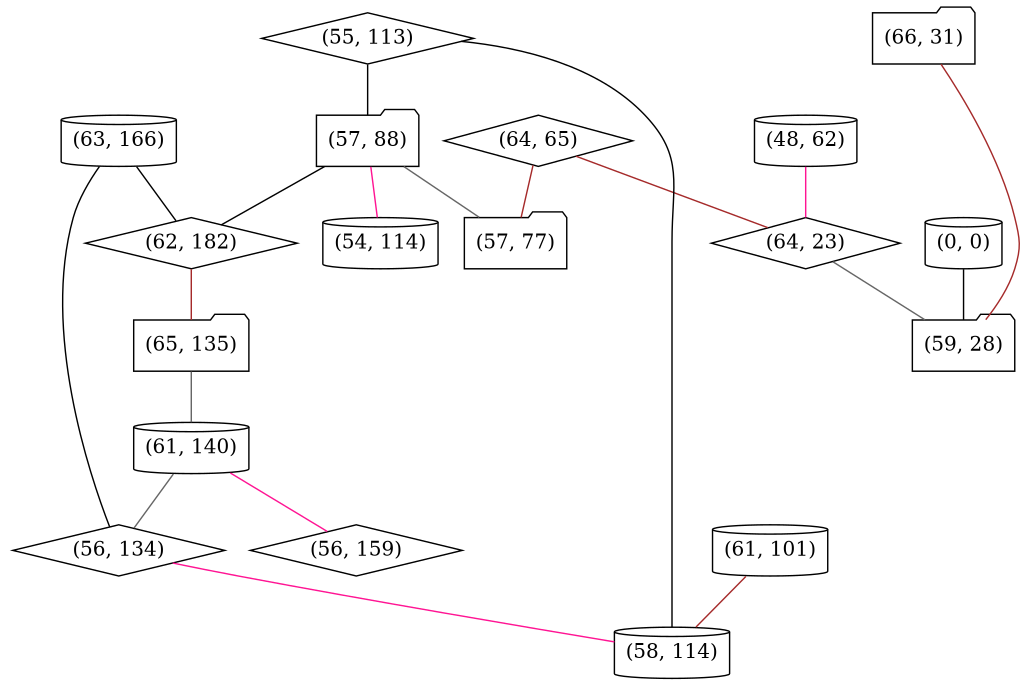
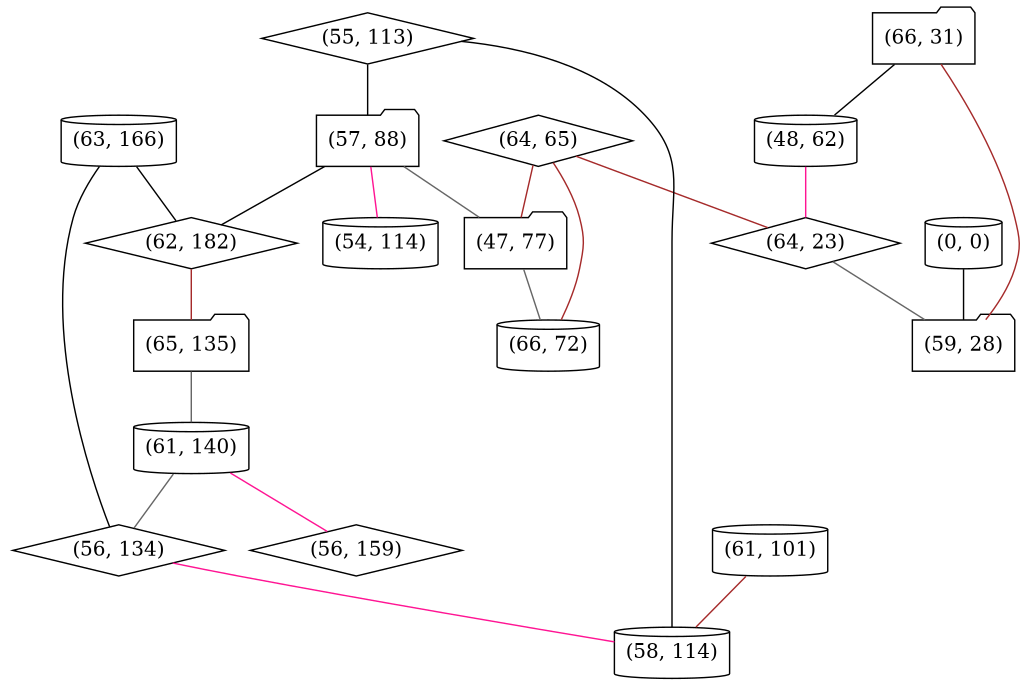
none -> (865, 90)
(516, 243) -> (516, 243)
none -> (548, 346)
